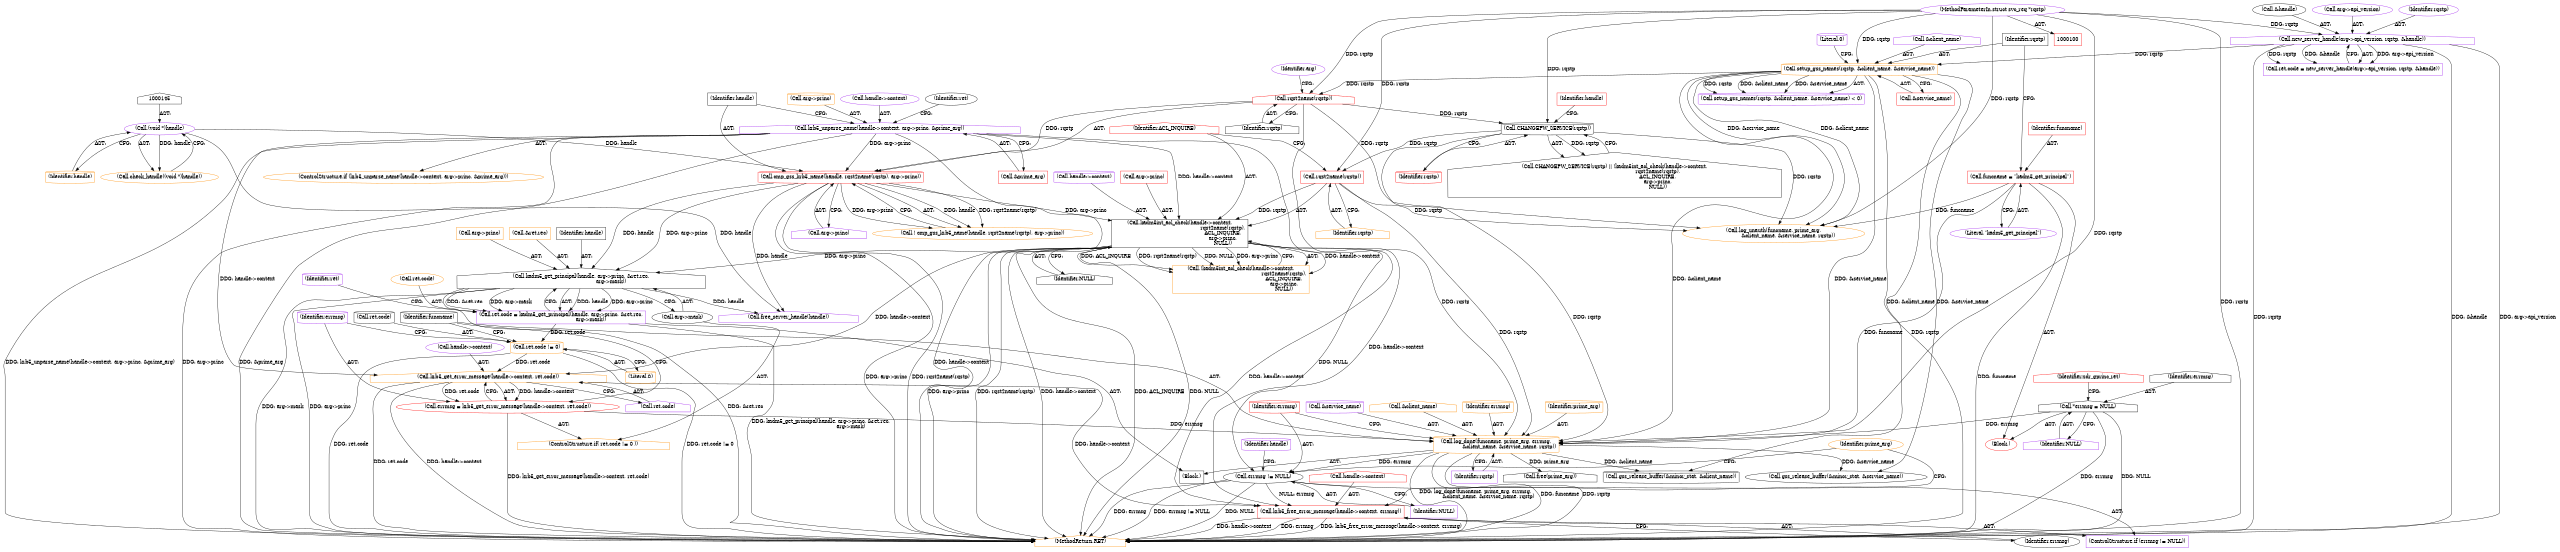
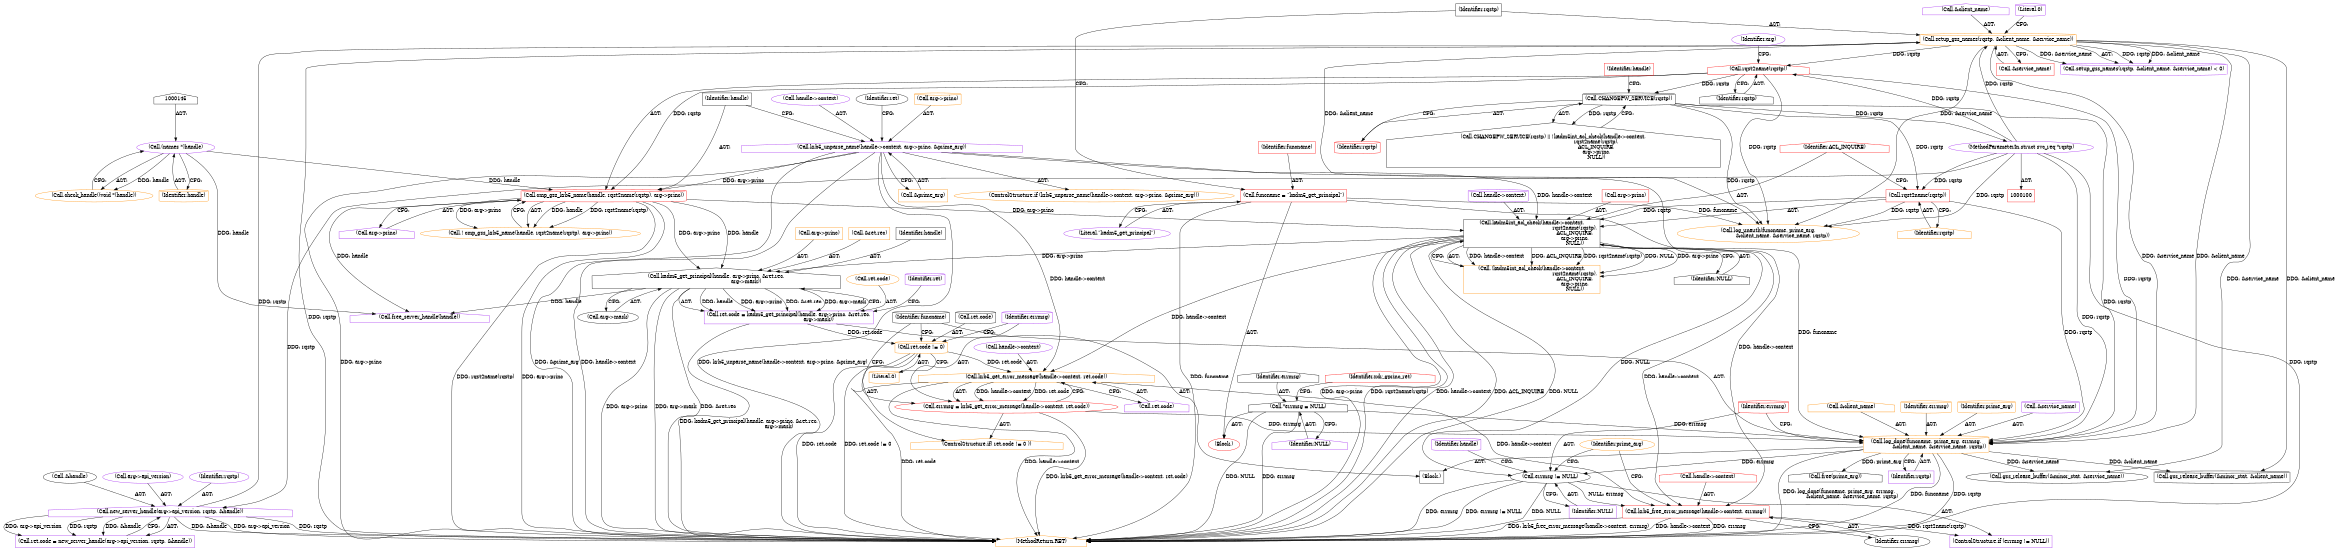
(1694, 19) -> (1841, 115)
(160, 129) -> (176, 147)
(1023, 177) -> (923, 196)
(746, 381) -> (871, 402)
(1990, 527) -> (1937, 527)
